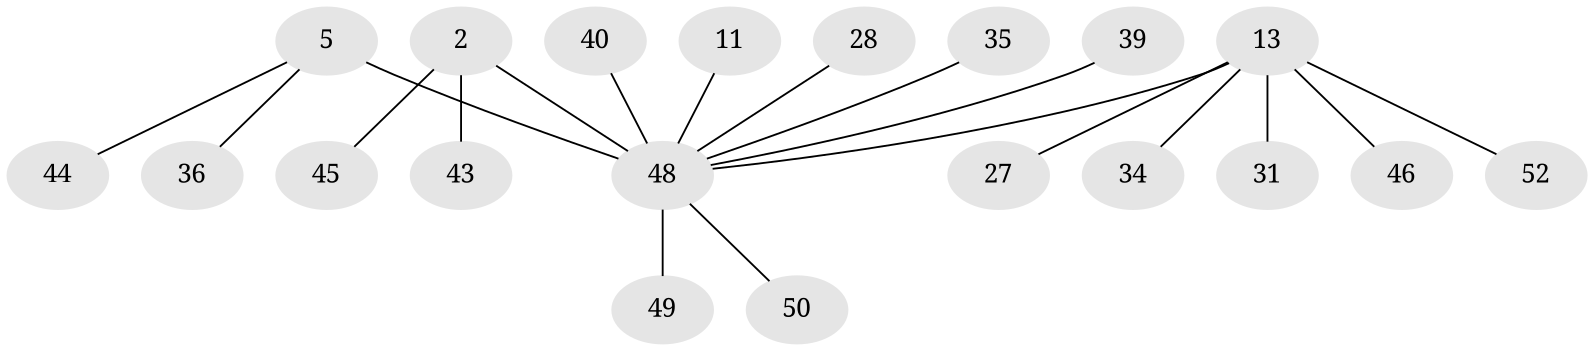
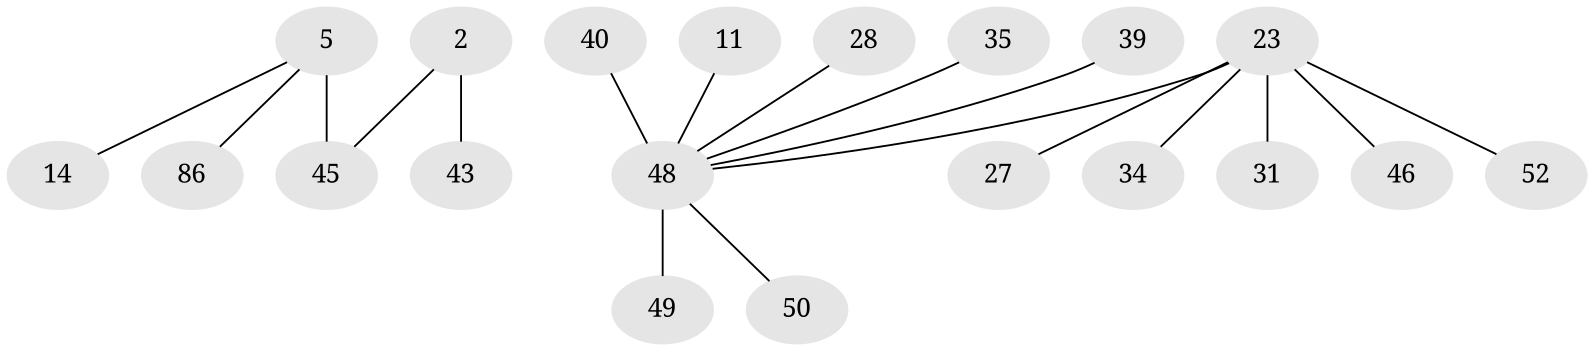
(1267, 41) -> (1267, 41)
(562, 108) -> none
(491, 113) -> (327, 108)
(58, 175) -> (58, 175)
(192, 175) -> (192, 175)
